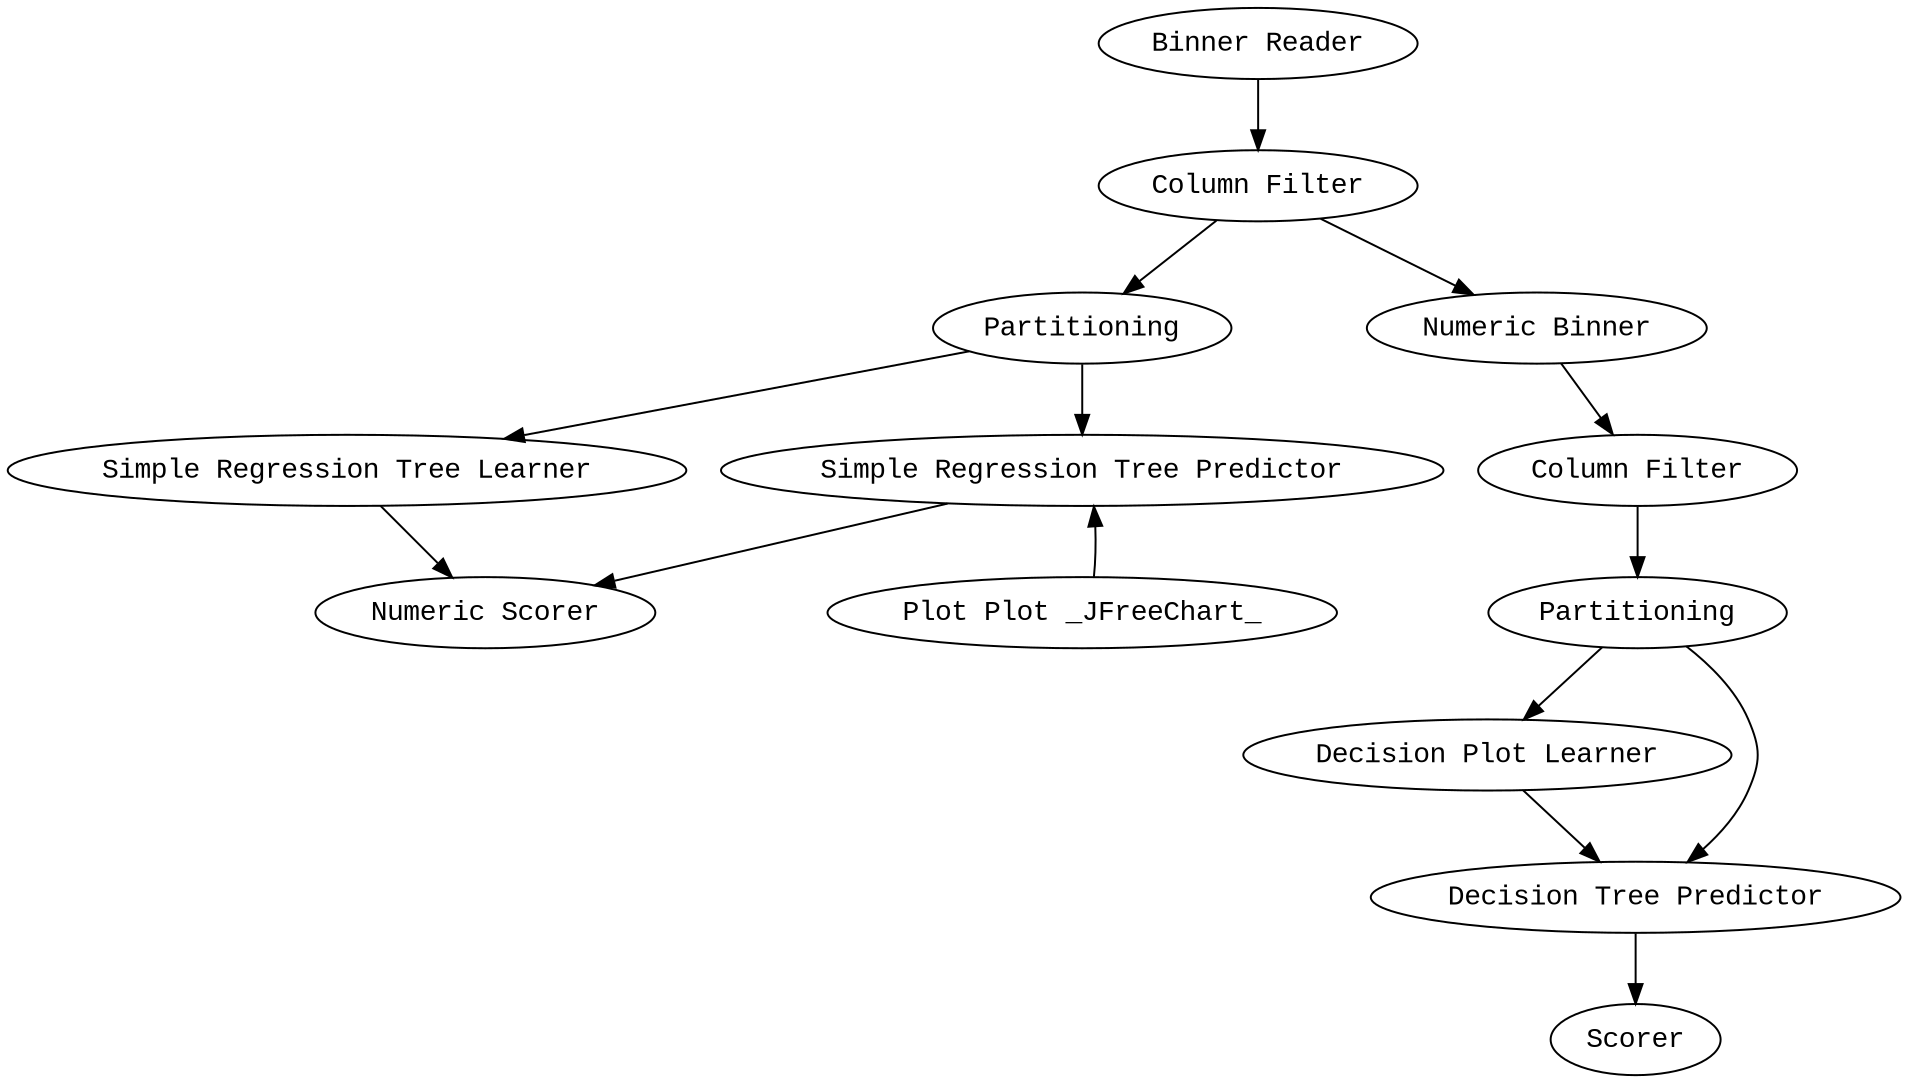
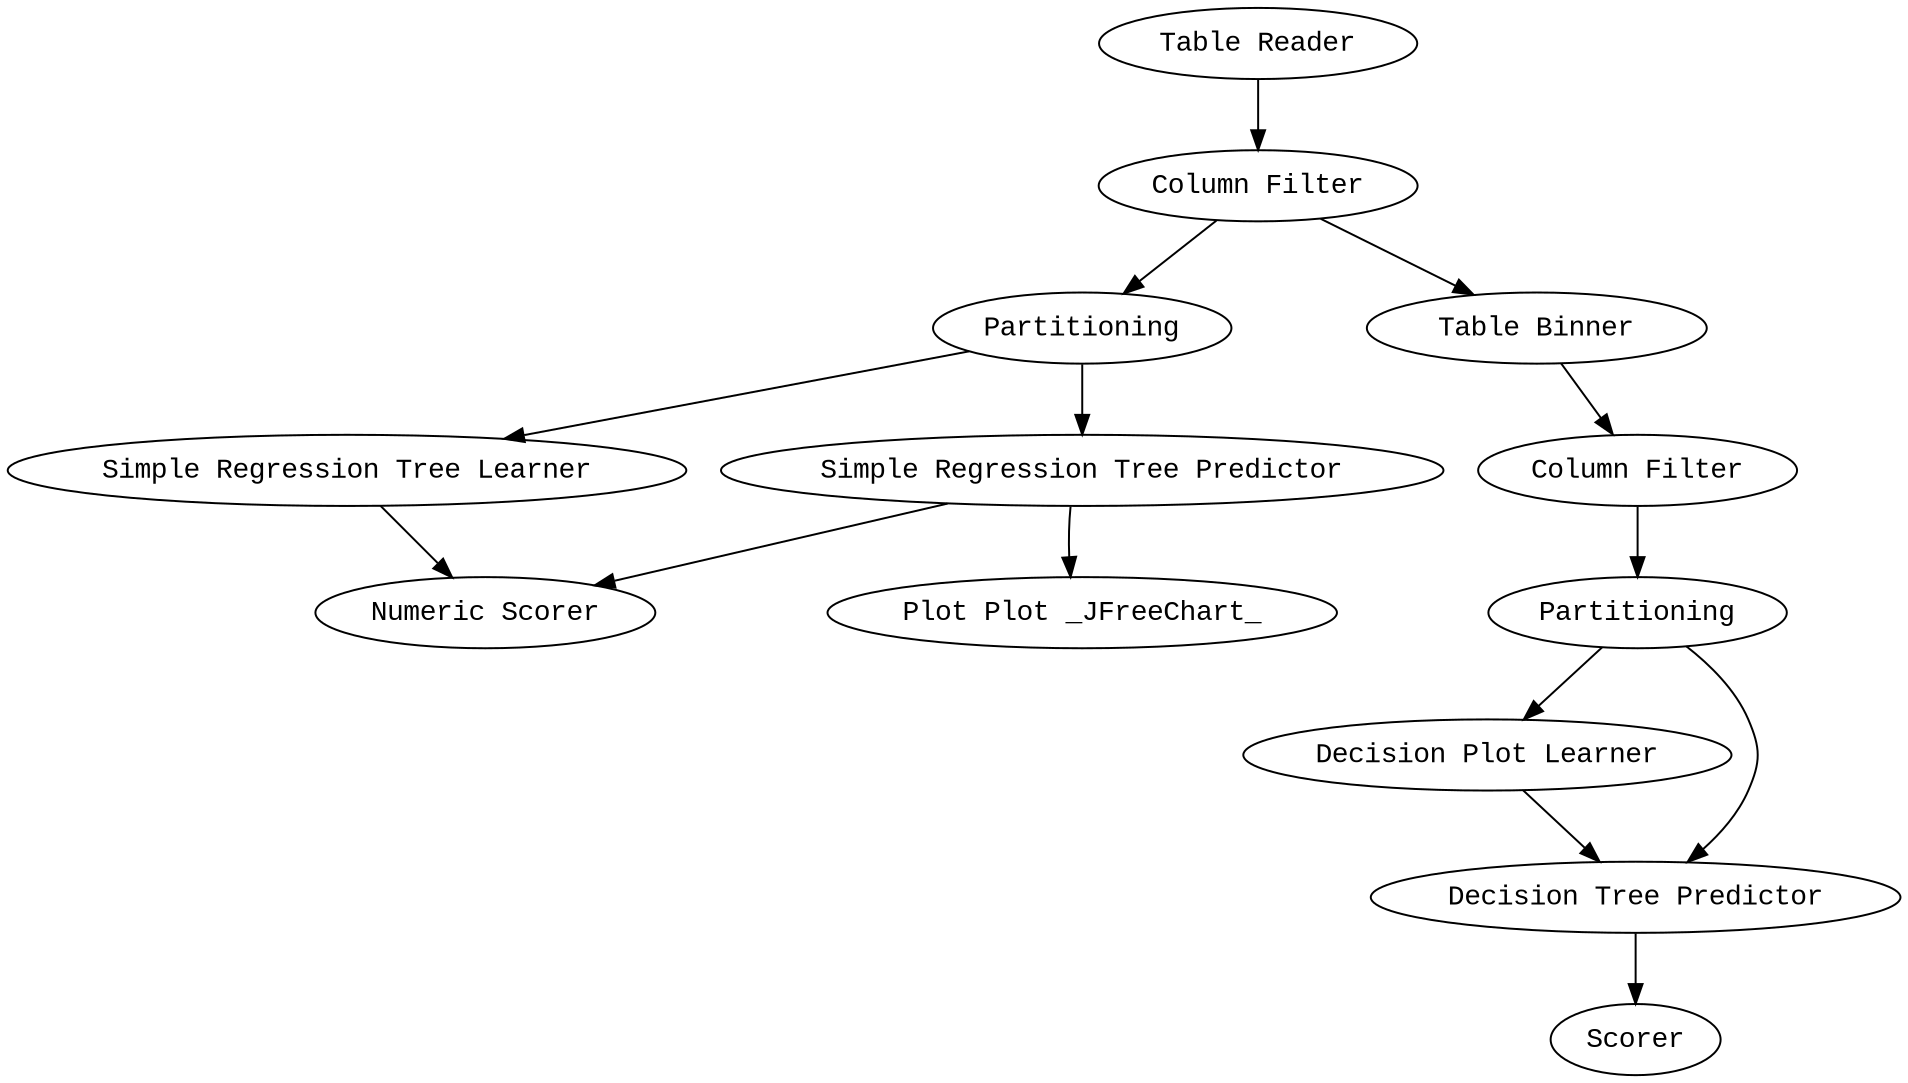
(1258, 43) -> (1258, 43)
(1537, 328) -> (1537, 328)
(1095, 552) -> (1069, 532)
